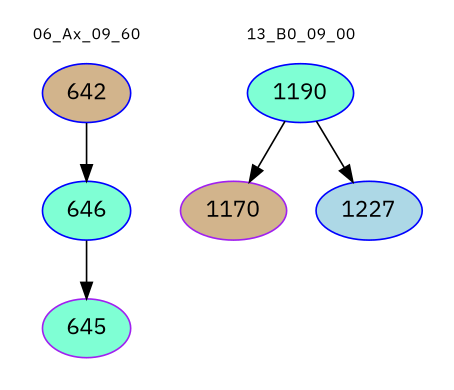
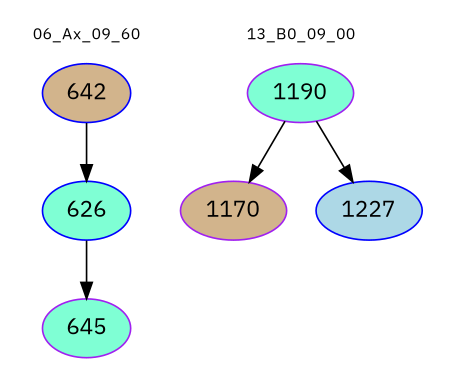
(301, 93) -> (301, 93)
(87, 211) -> (87, 211)
